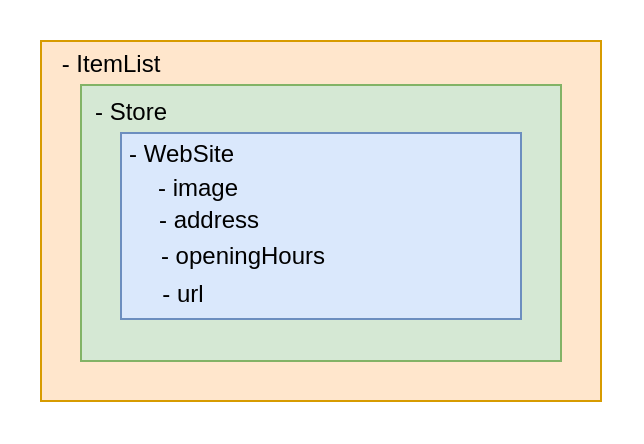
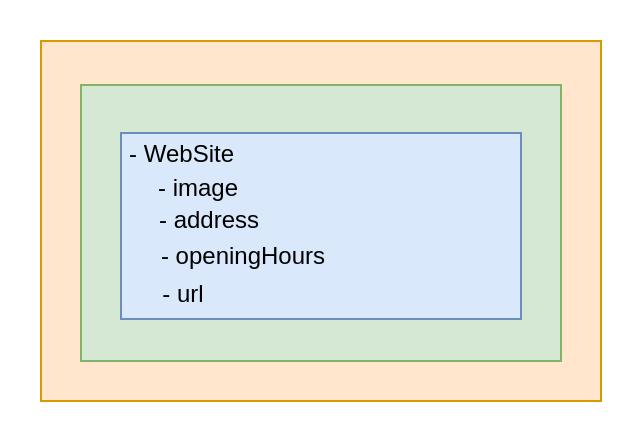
(111, 65) -> none
(131, 113) -> none
